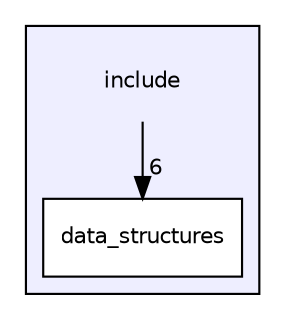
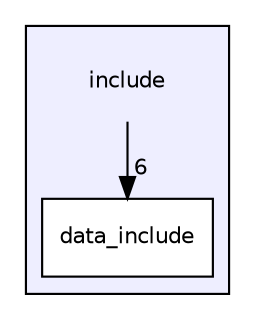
(143, 238) -> (128, 238)
